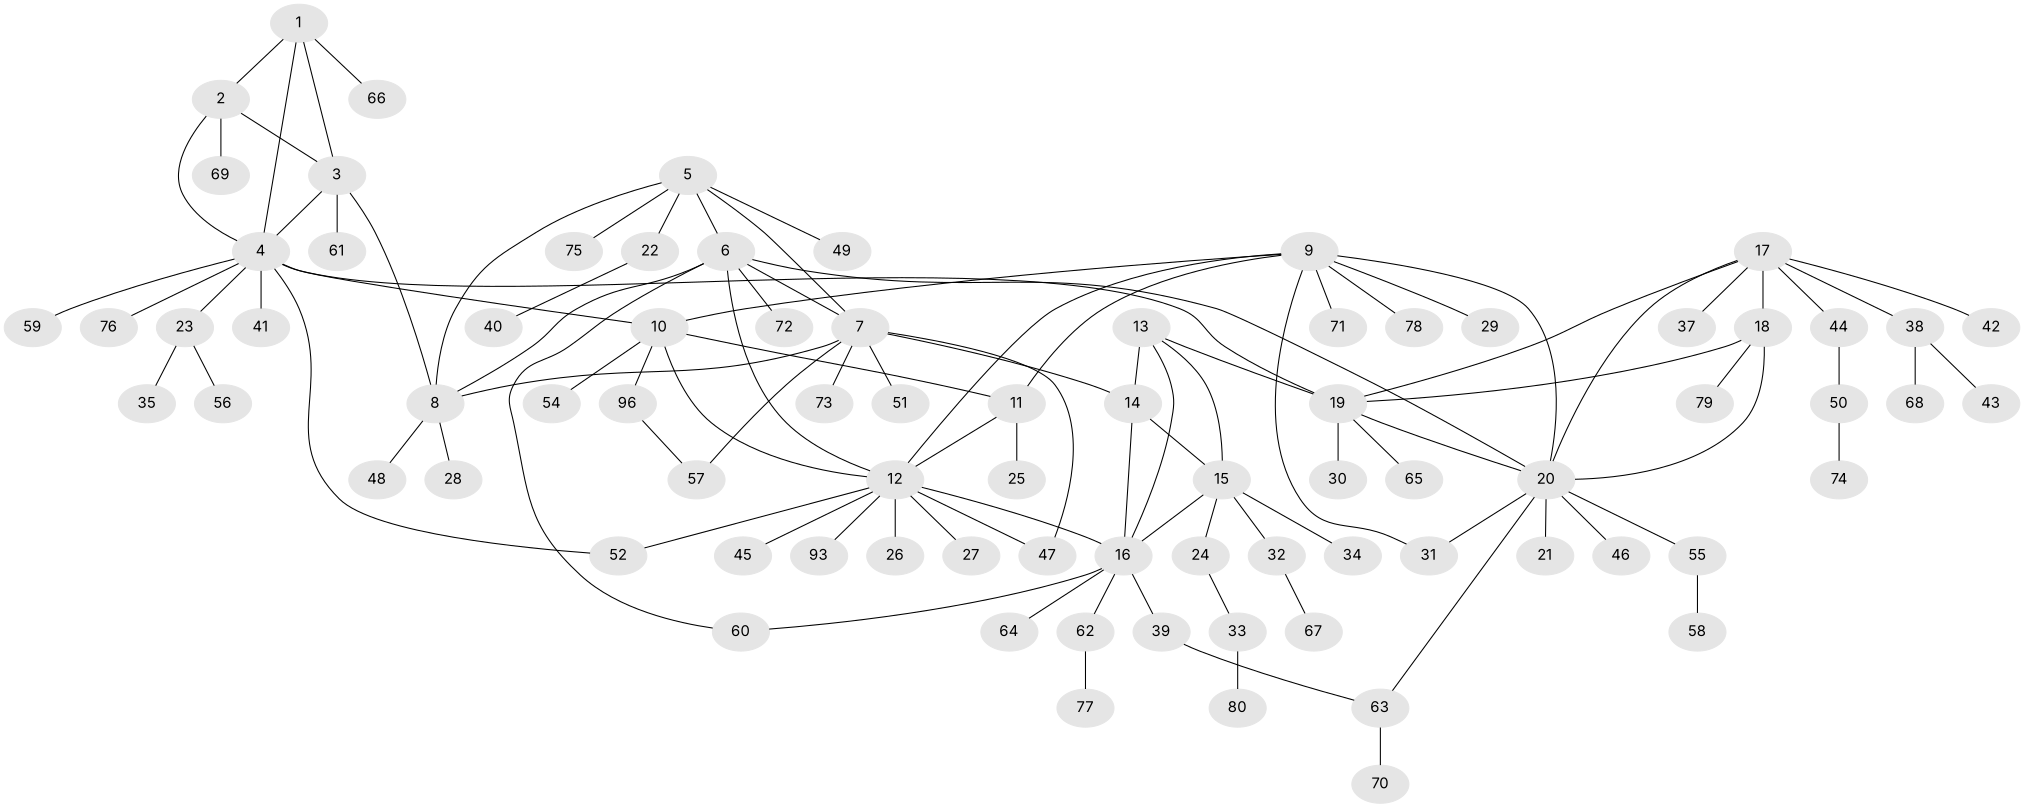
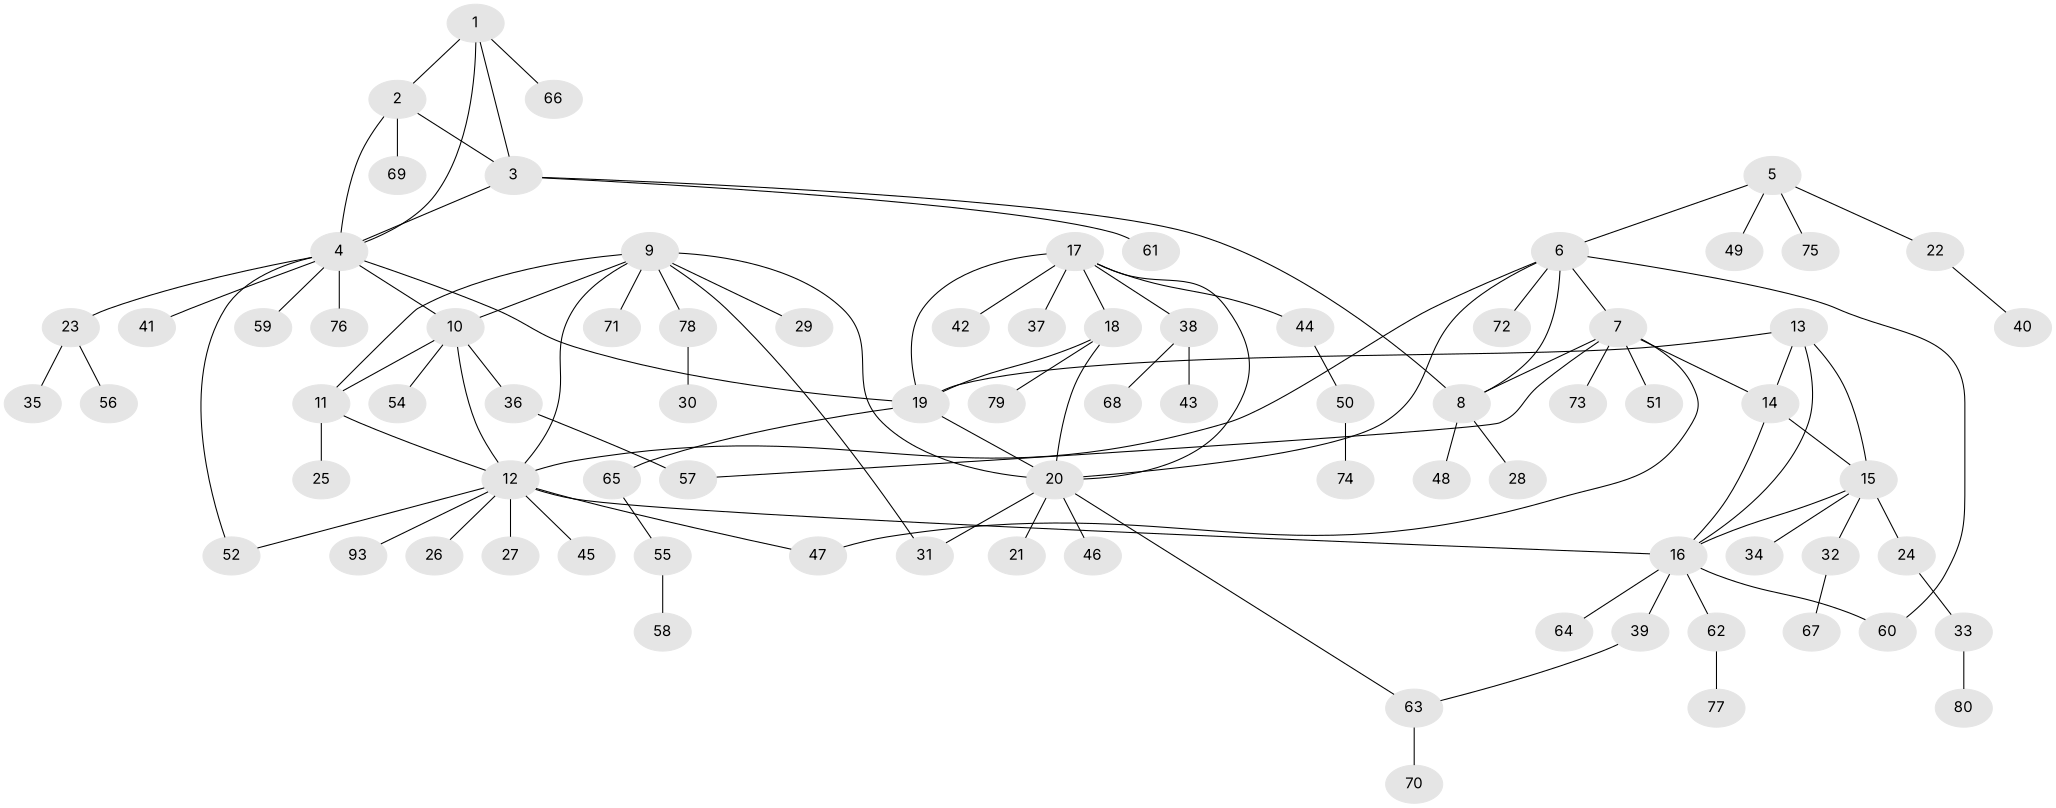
(512, 247) -> none
(779, 247) -> none
(628, 404) -> (514, 404)
(1338, 442) -> (688, 366)
(1622, 518) -> (640, 522)
